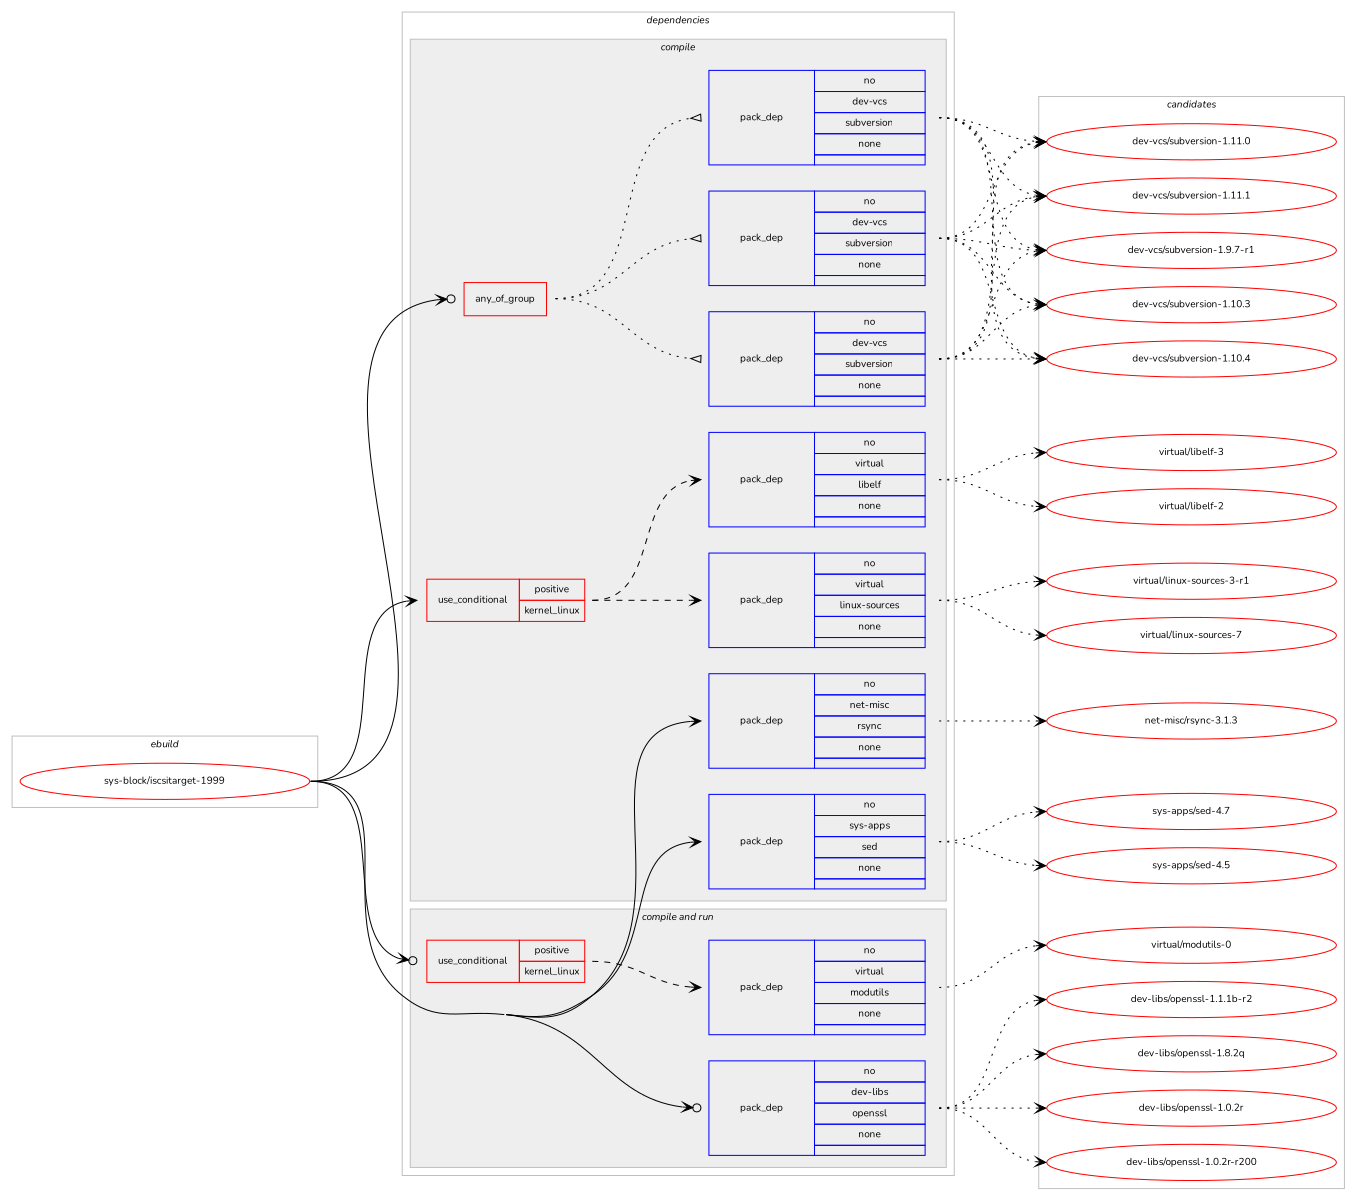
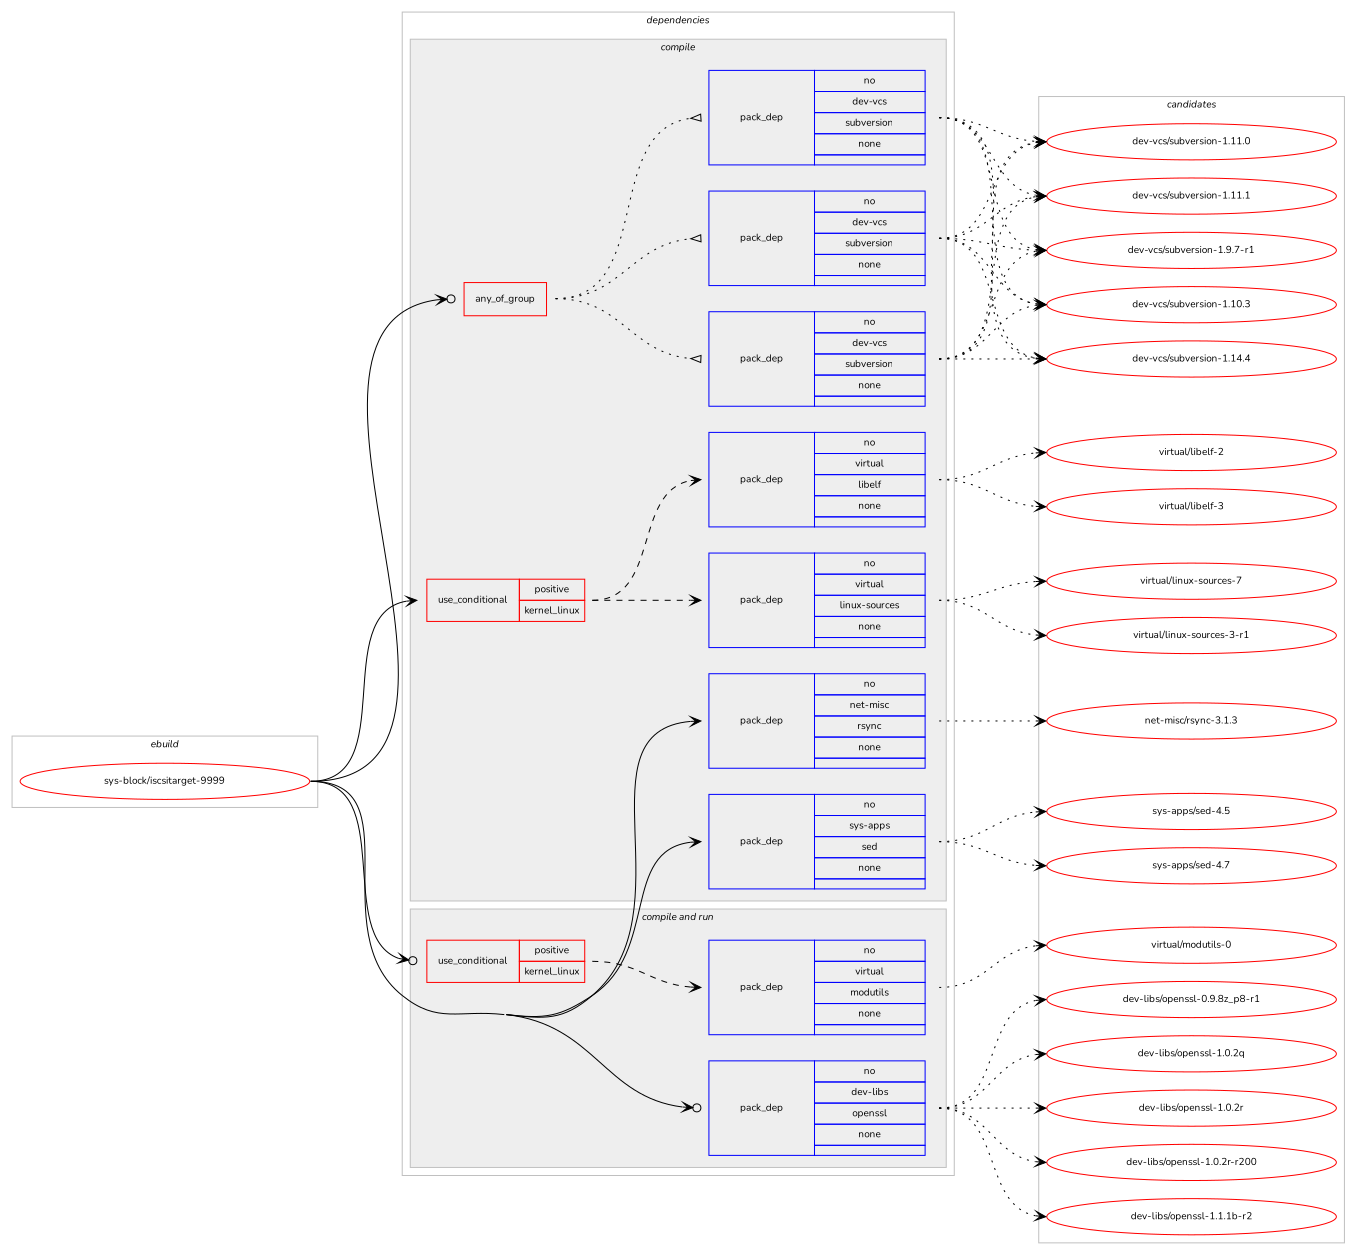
(1192, 359) -> (1192, 359)
(165, 781) -> (165, 781)
none -> (1192, 1000)
(1192, 1054) -> (1192, 1054)
